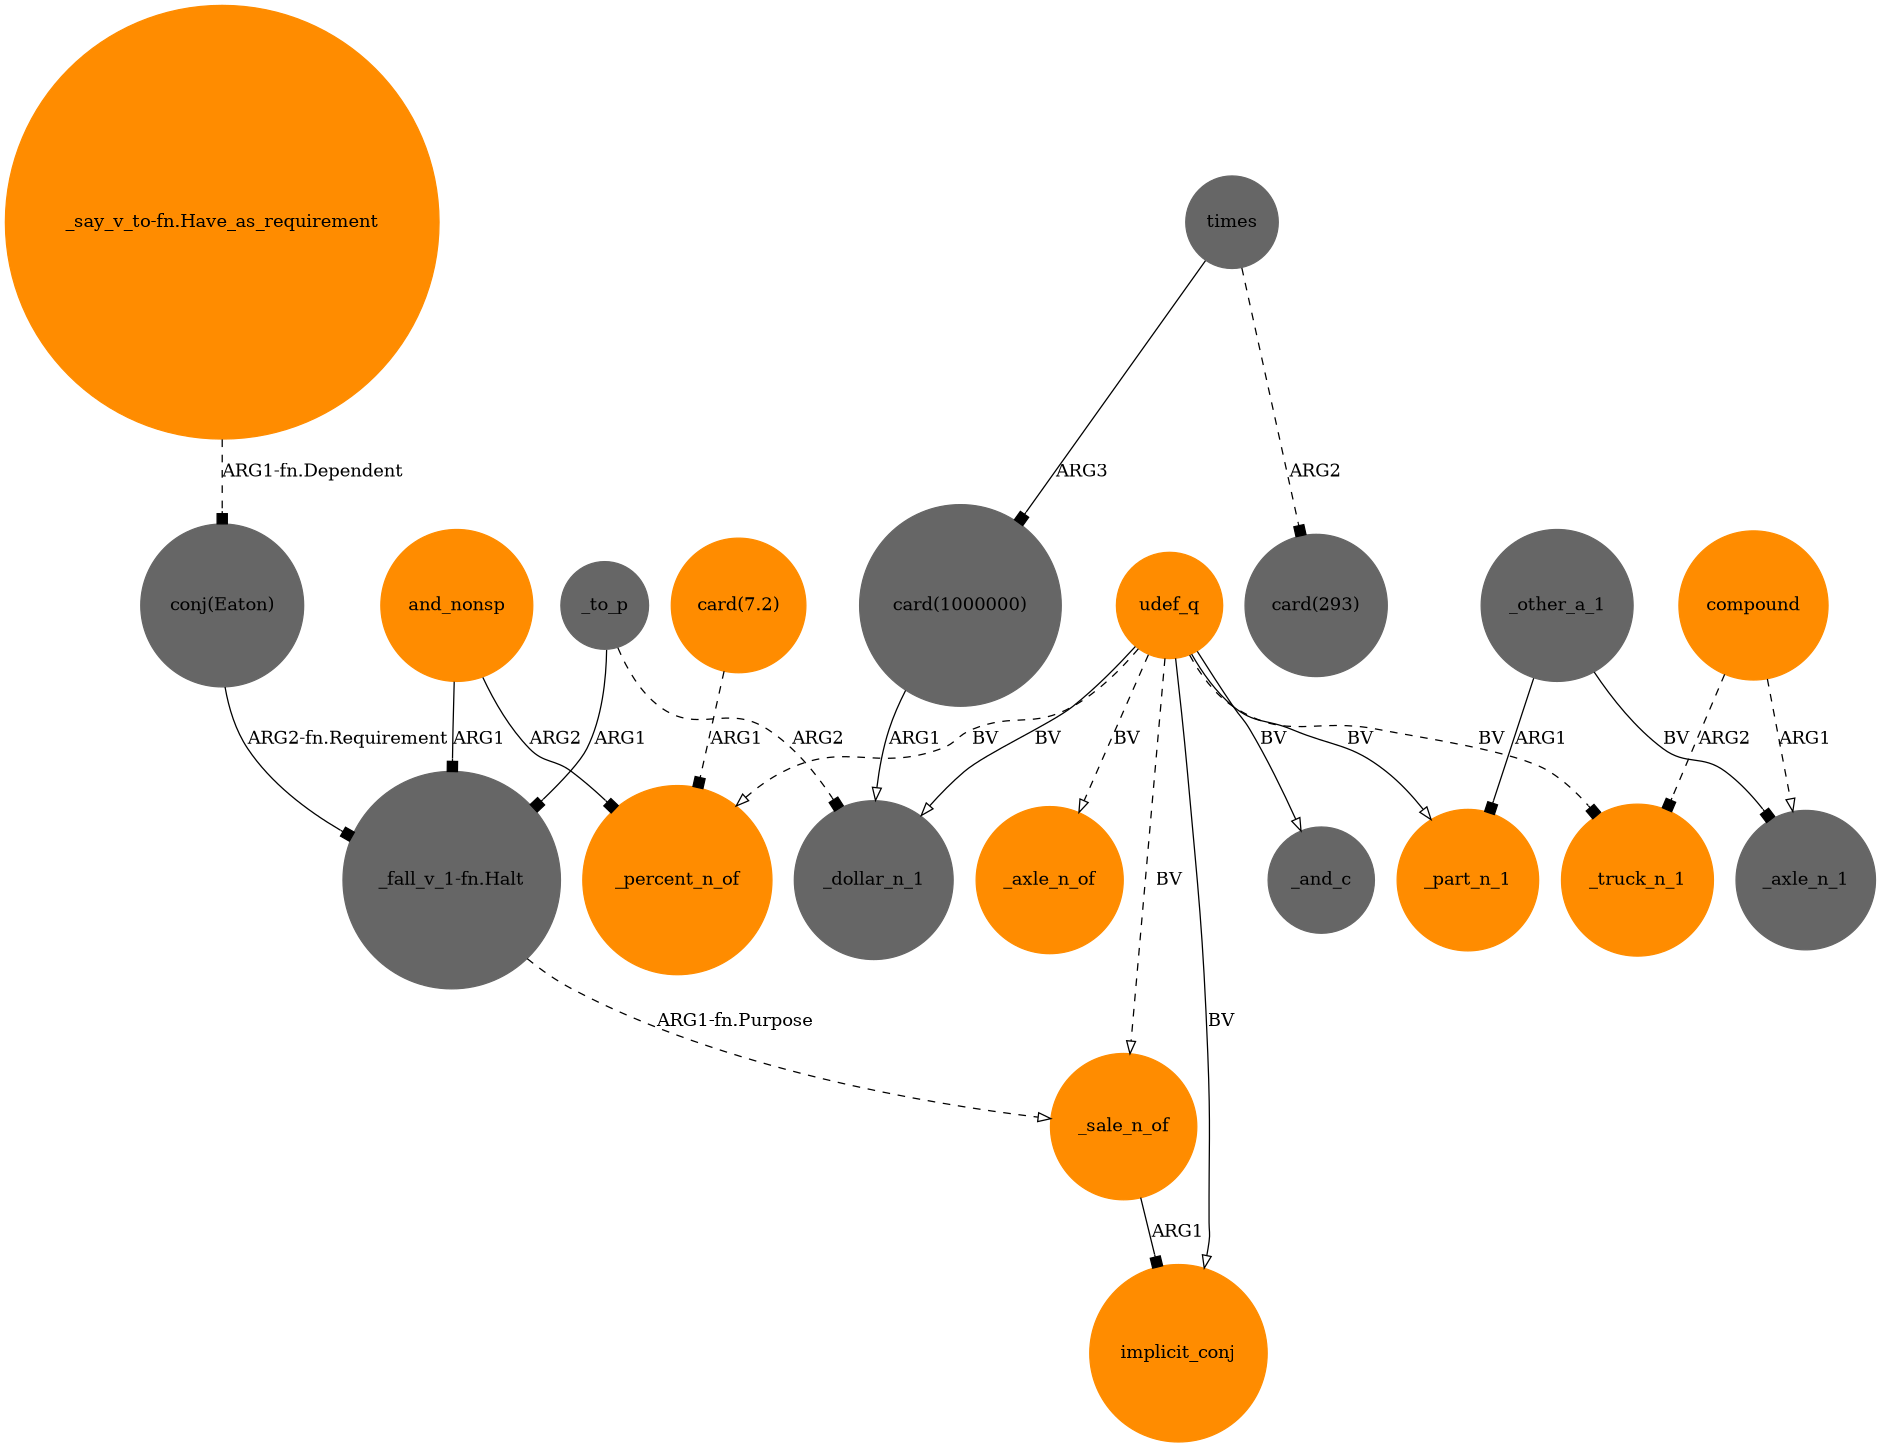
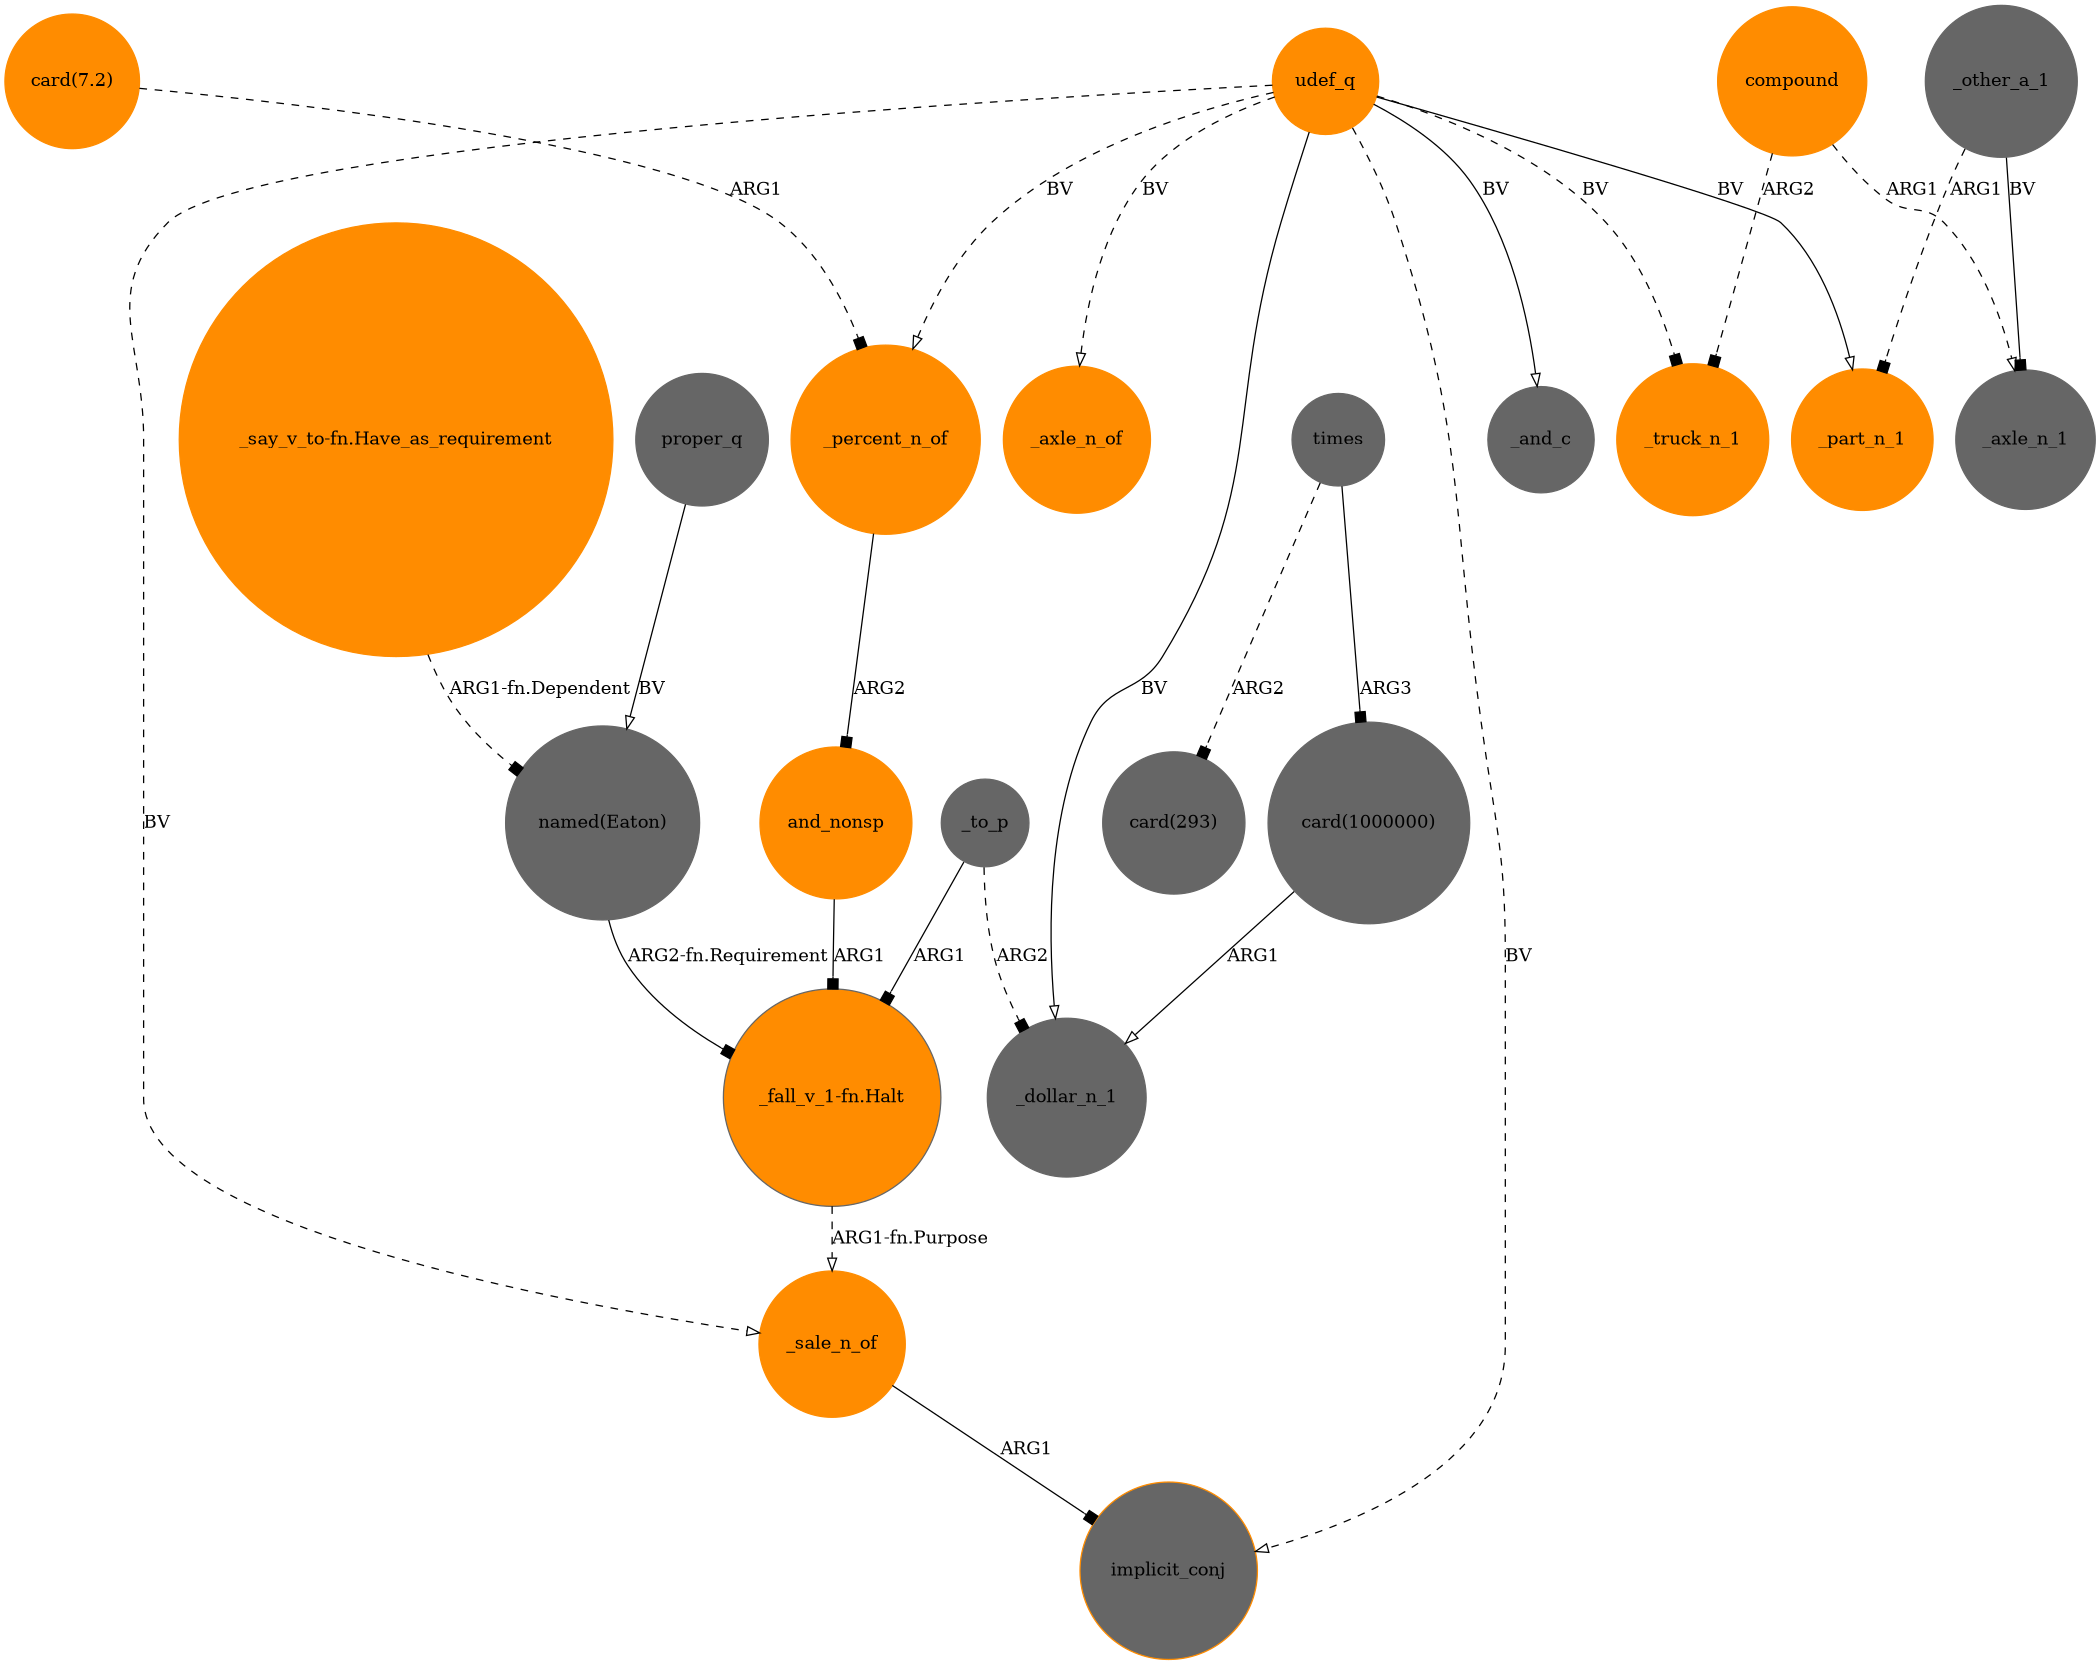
none -> (702, 440)
(222, 605) -> (603, 823)
(1514, 739) -> (1922, 253)
(532, 751) -> (860, 634)
(452, 880) -> (832, 1098)
(1203, 956) -> (1504, 894)
(1178, 1353) -> (1169, 1571)
